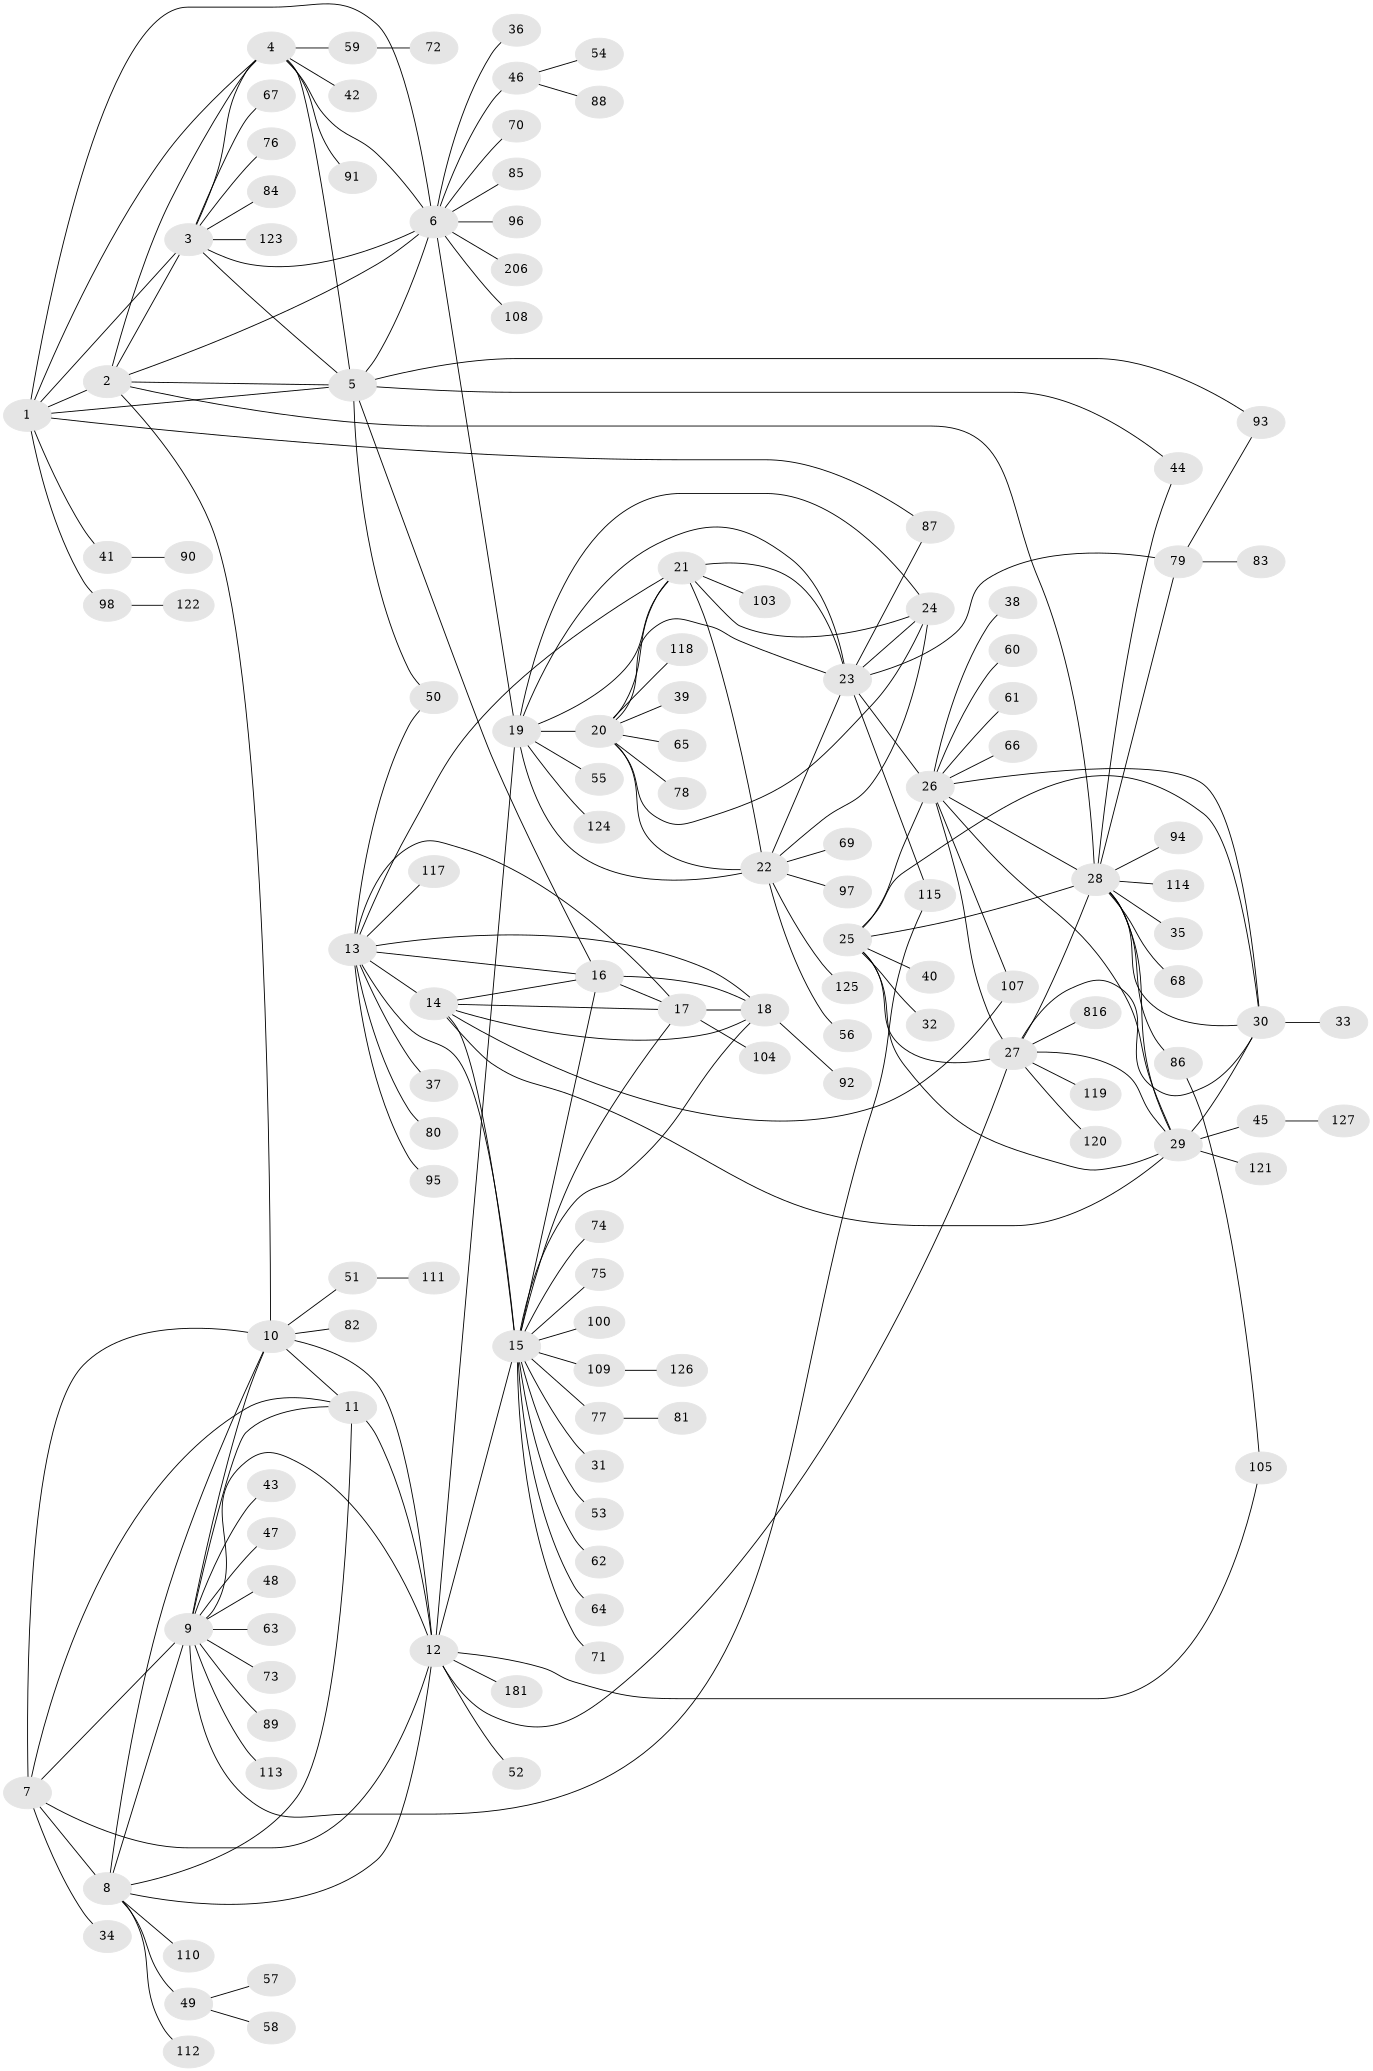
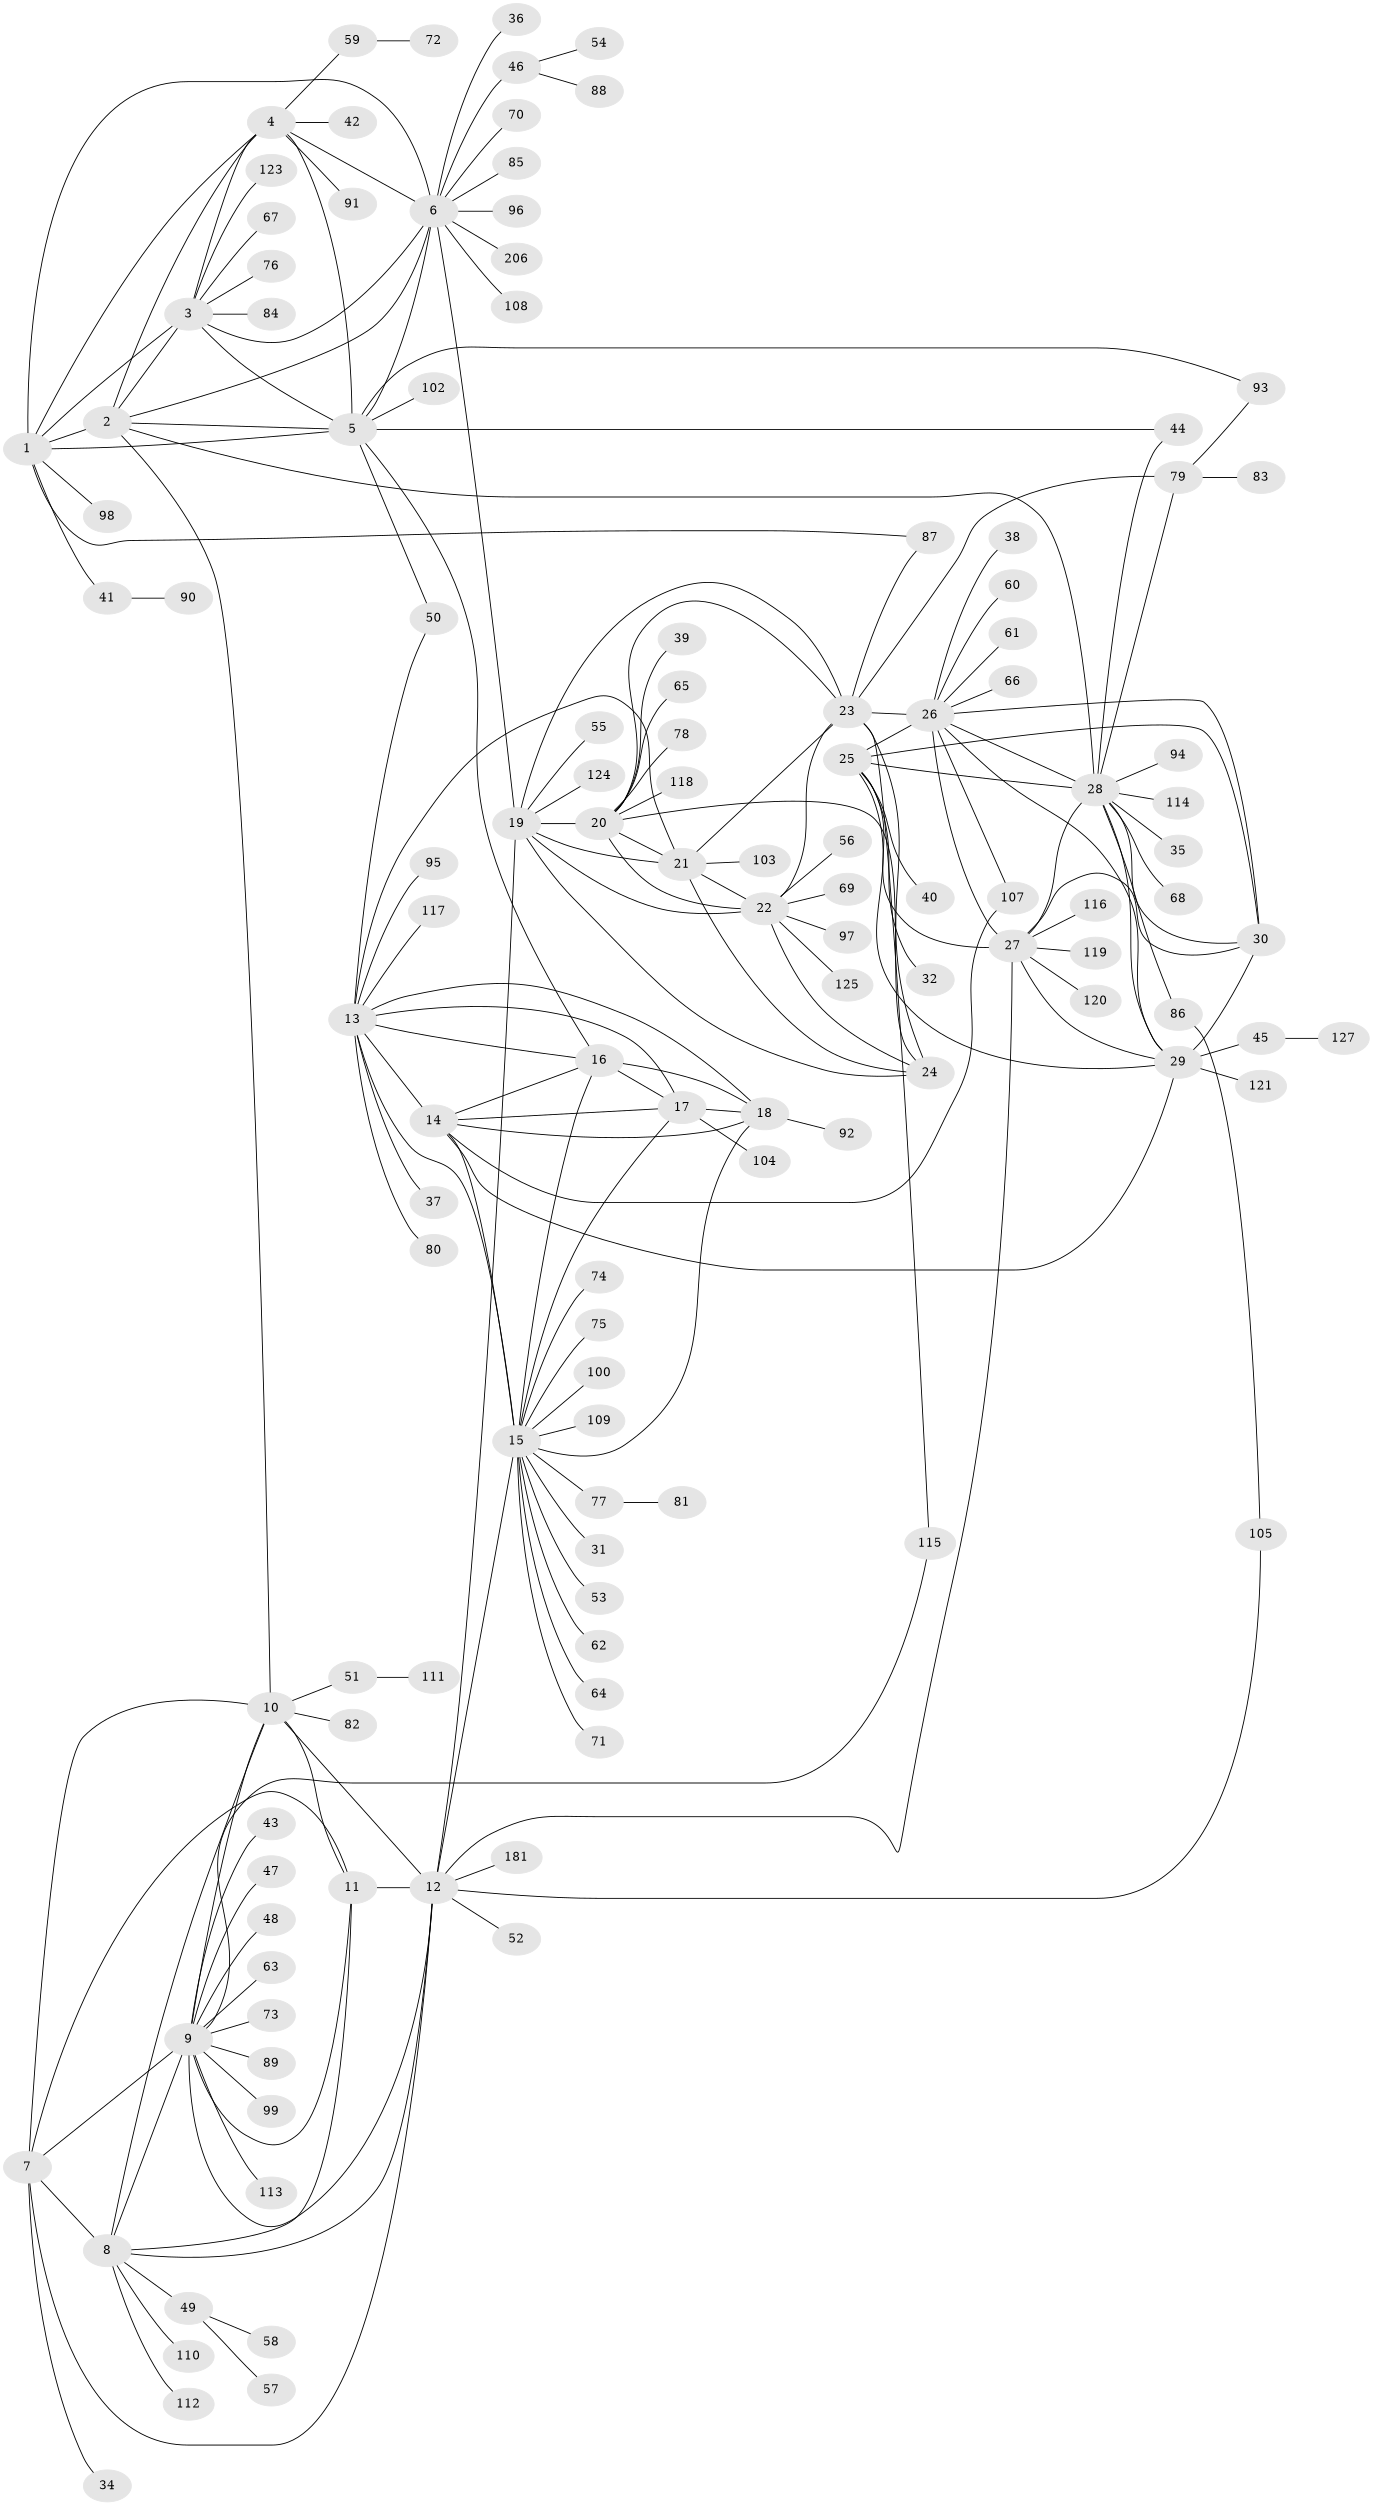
none -> (434, 389)
(189, 605) -> none
(1096, 1013) -> (1096, 905)
(1344, 1022) -> none
(682, 1370) -> none
none -> (271, 2111)
